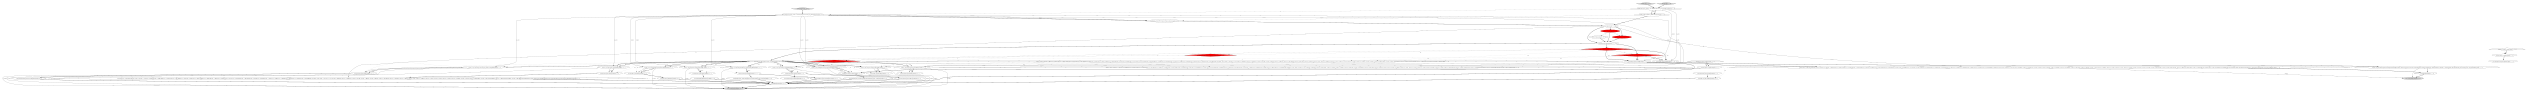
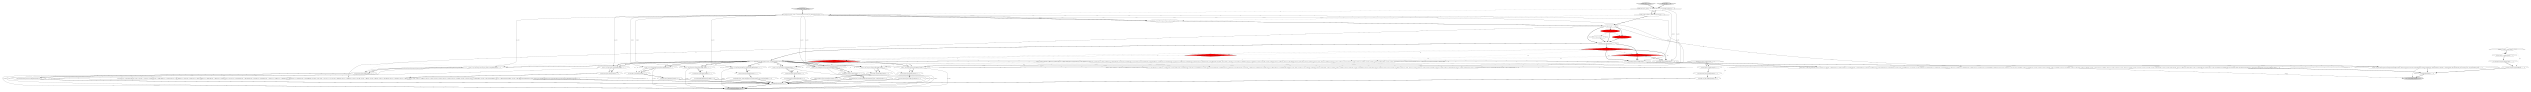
none -> (2515, 67)
(1281, 69) -> (1709, 70)
(1266, 75) -> (787, 81)
(786, 76) -> (851, 76)
(864, 76) -> (910, 76)
